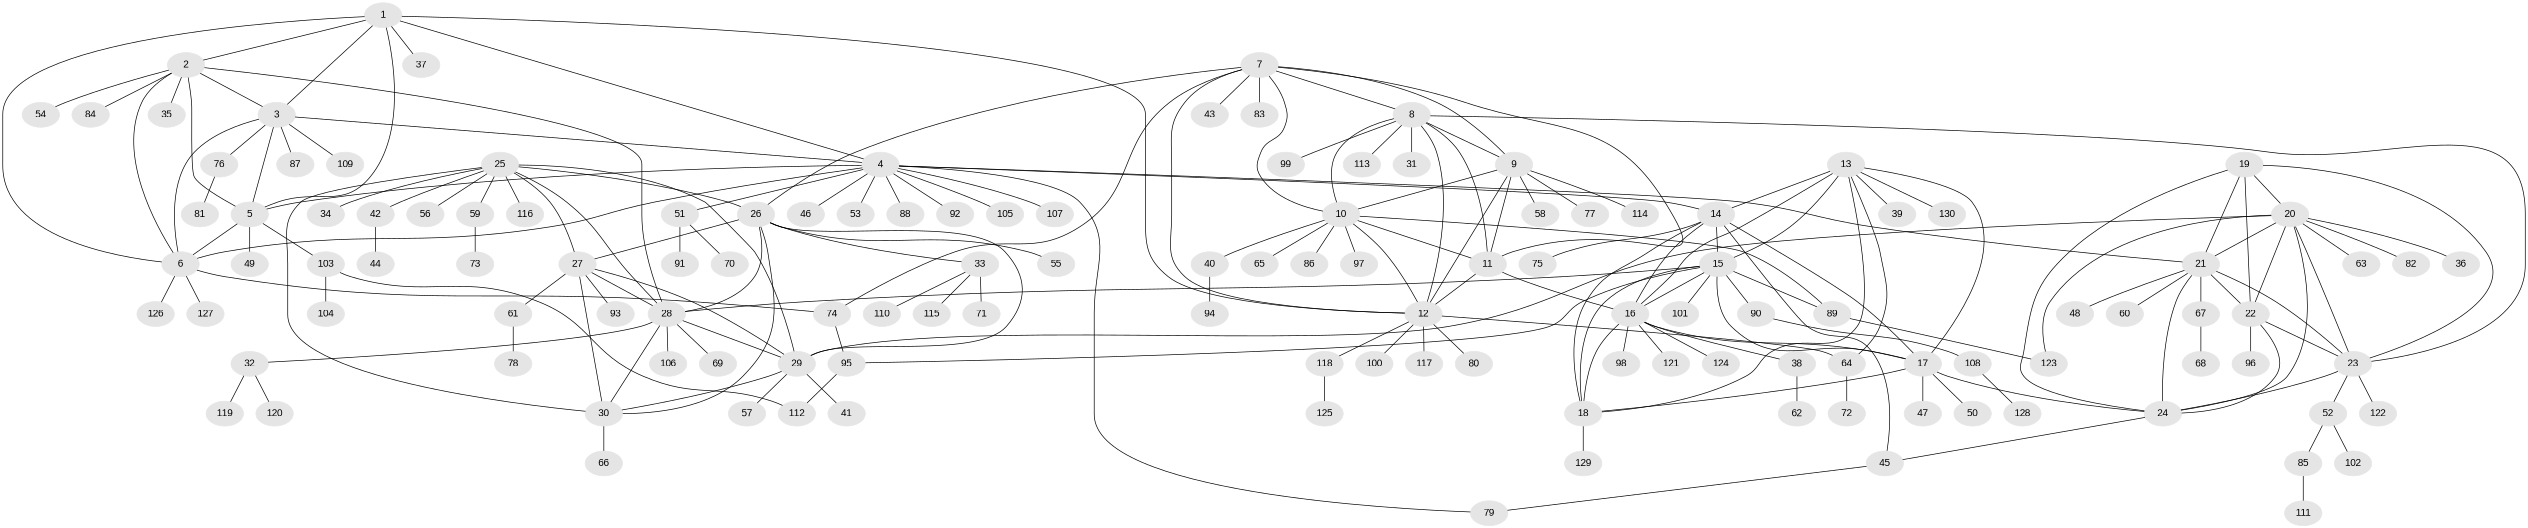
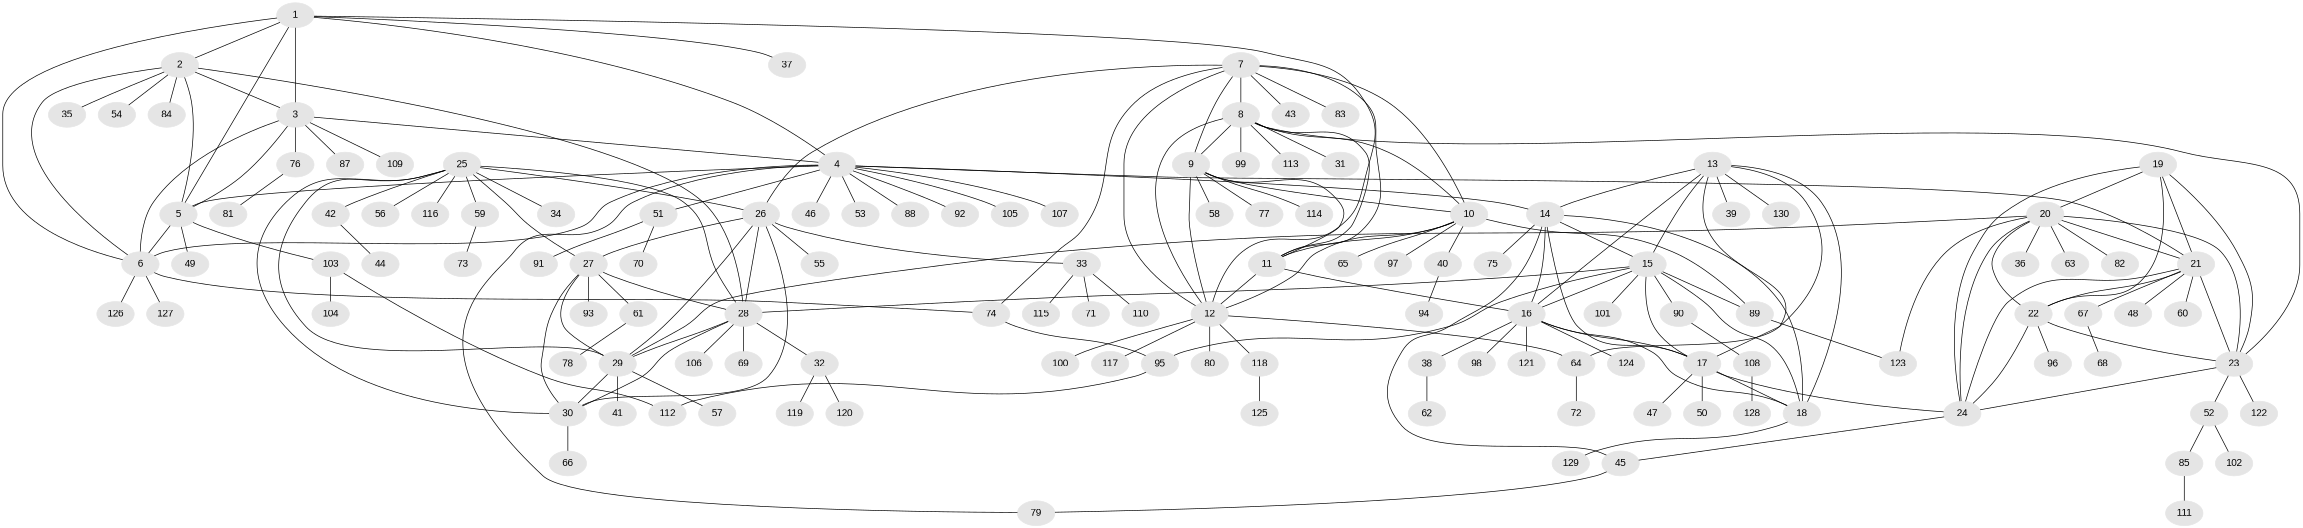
(1309, 264) -> none
